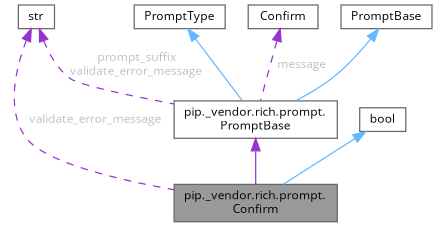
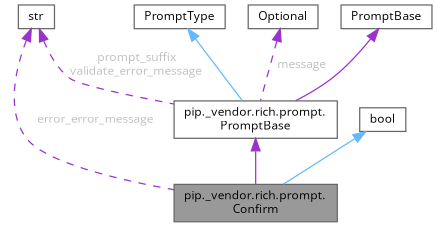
(283, 17) -> (283, 17)
(337, 74) -> (337, 74)
(94, 120) -> (94, 120)
